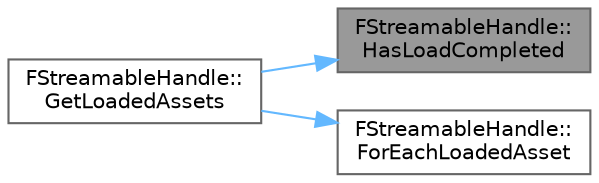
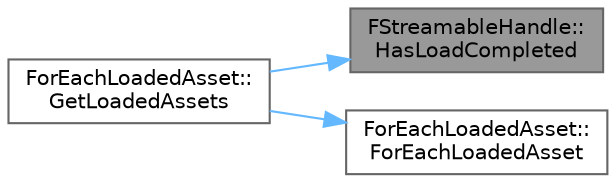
(135, 91) -> (139, 91)
(464, 142) -> (477, 142)
